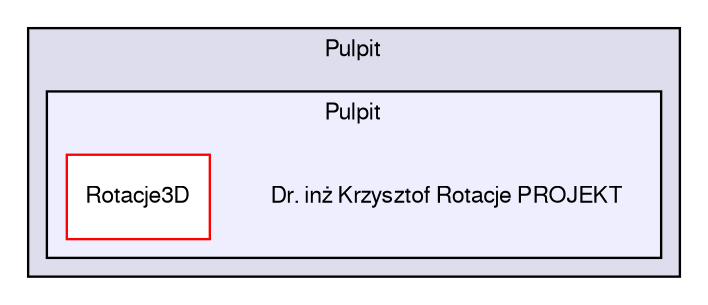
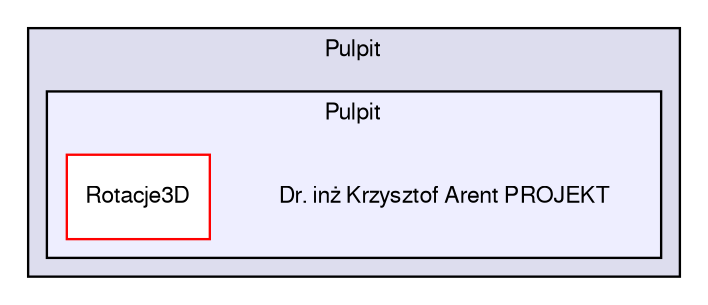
(448, 197) -> (448, 197)
